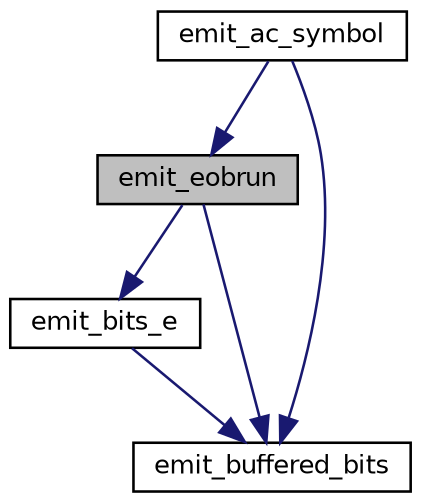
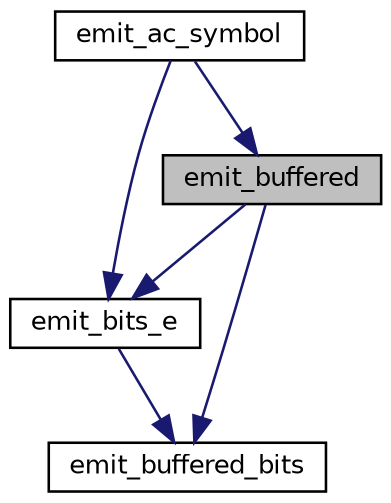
(198, 180) -> (272, 180)
(324, 239) -> (136, 165)
